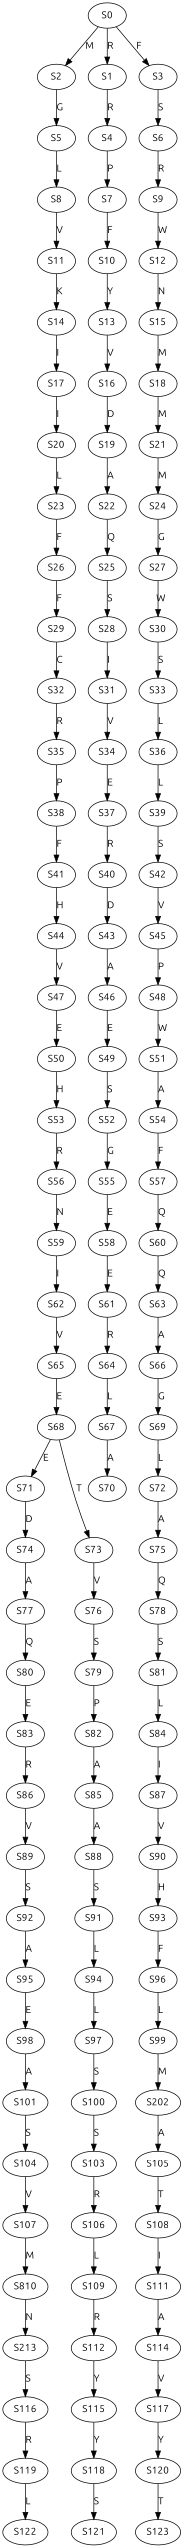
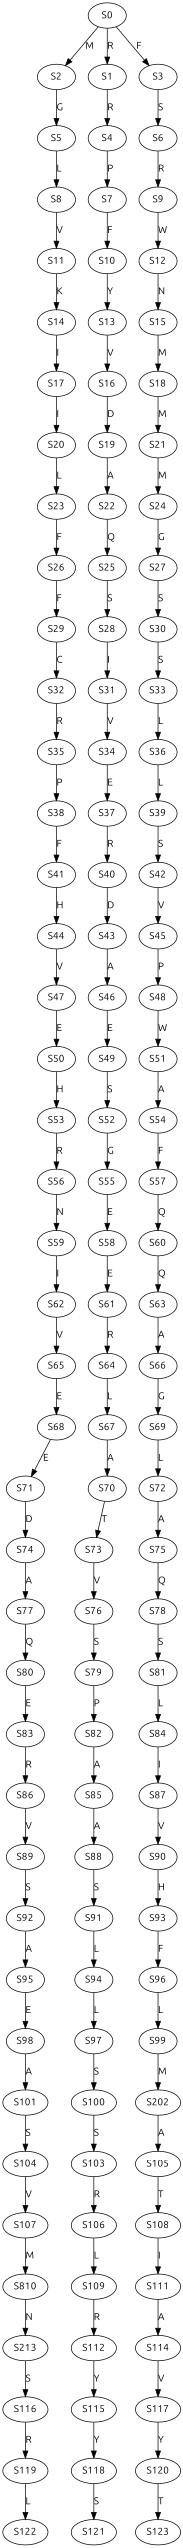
(161, 599) -> (161, 599)
(72, 1486) -> (101, 1516)
